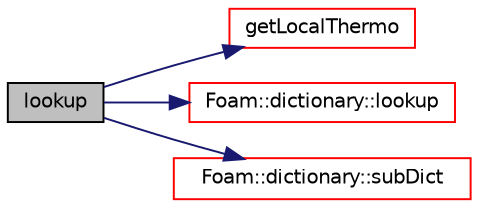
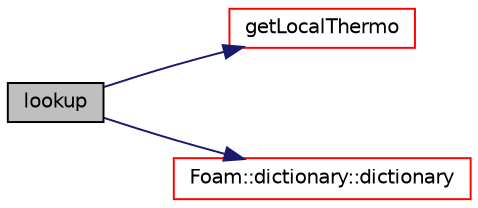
(322, 103) -> none
(322, 179) -> (322, 179)
